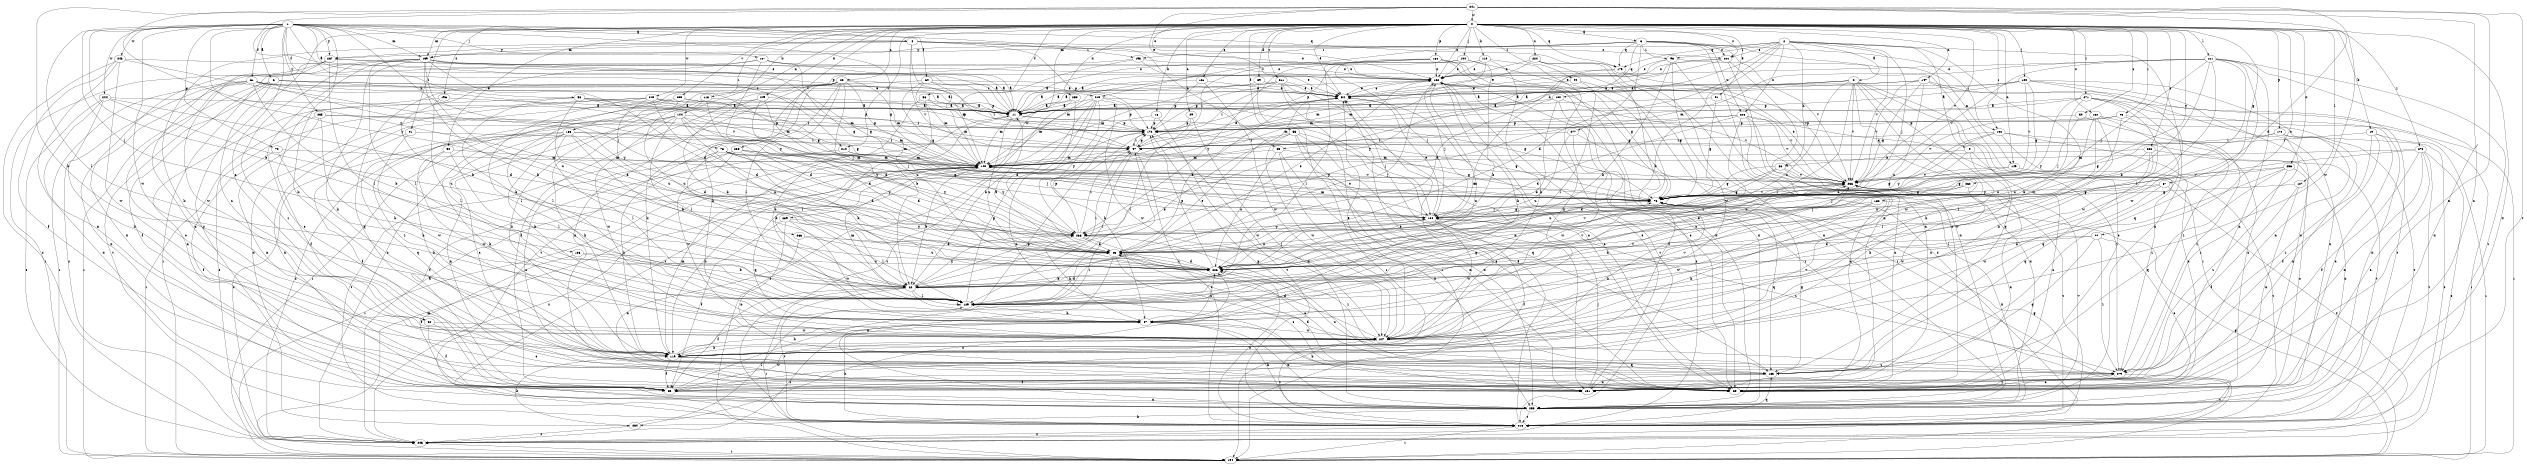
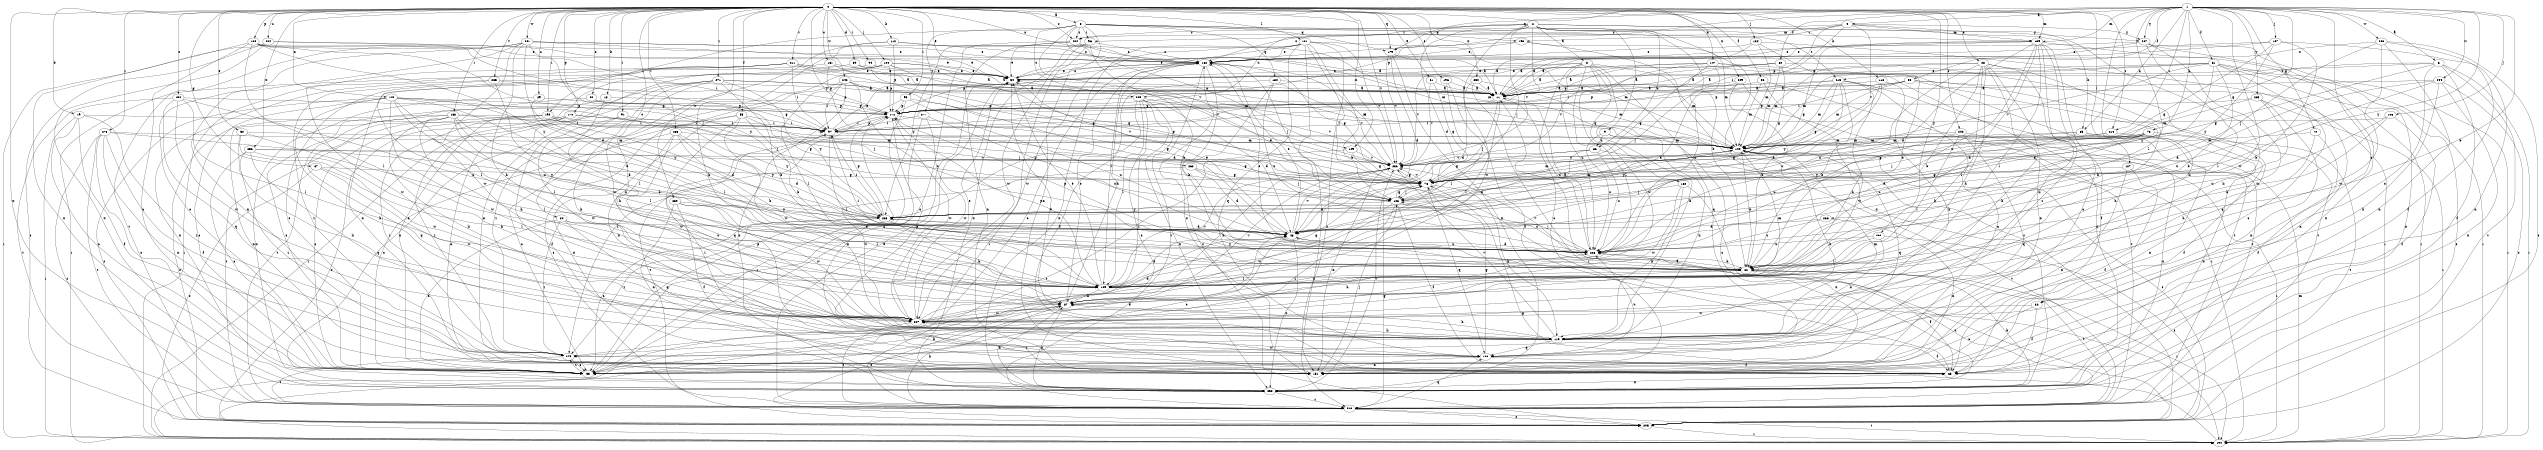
(1472, 15) -> (667, 9)
none -> (1651, 122)
(1084, 417) -> (2028, 376)
